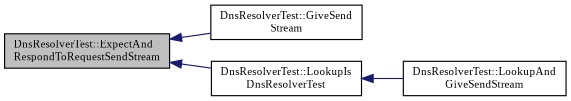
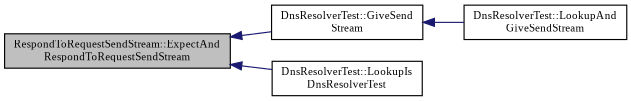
(87, 51) -> (117, 51)
(388, 78) -> (449, 22)
